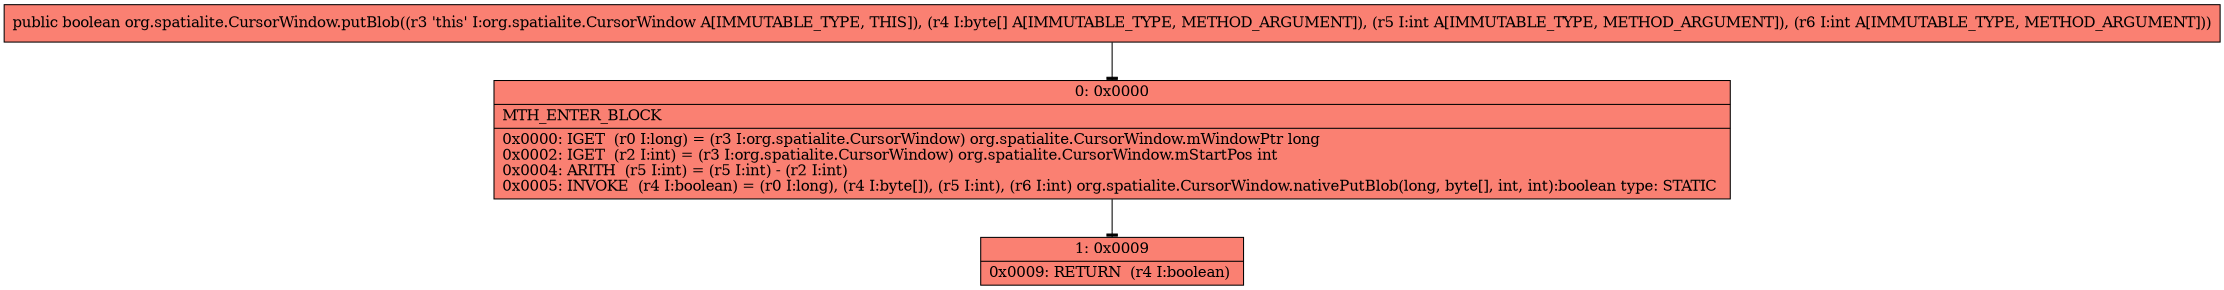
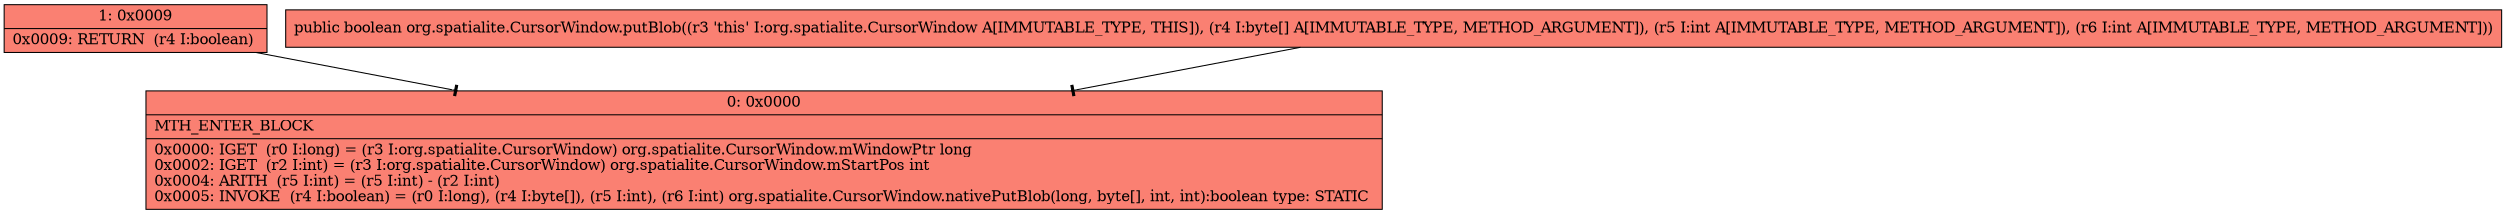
(1112, 215) -> (354, 71)
